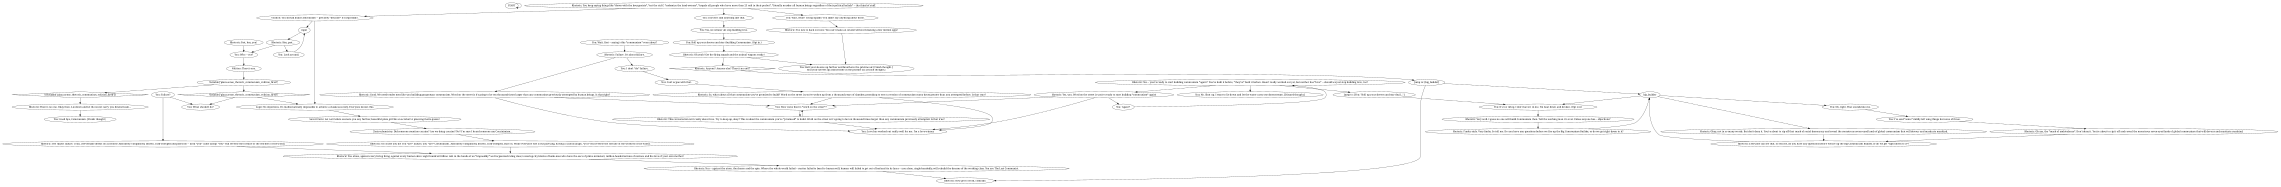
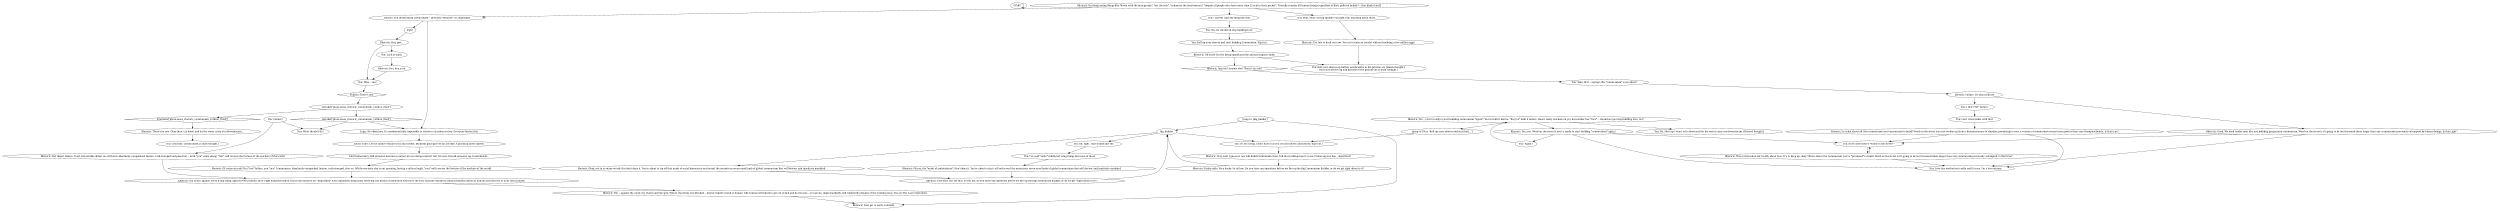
(724, 30) -> (1229, 30)
(302, 45) -> (392, 61)
(244, 69) -> (362, 95)
(1077, 75) -> (1407, 78)
(677, 82) -> (1975, 119)
